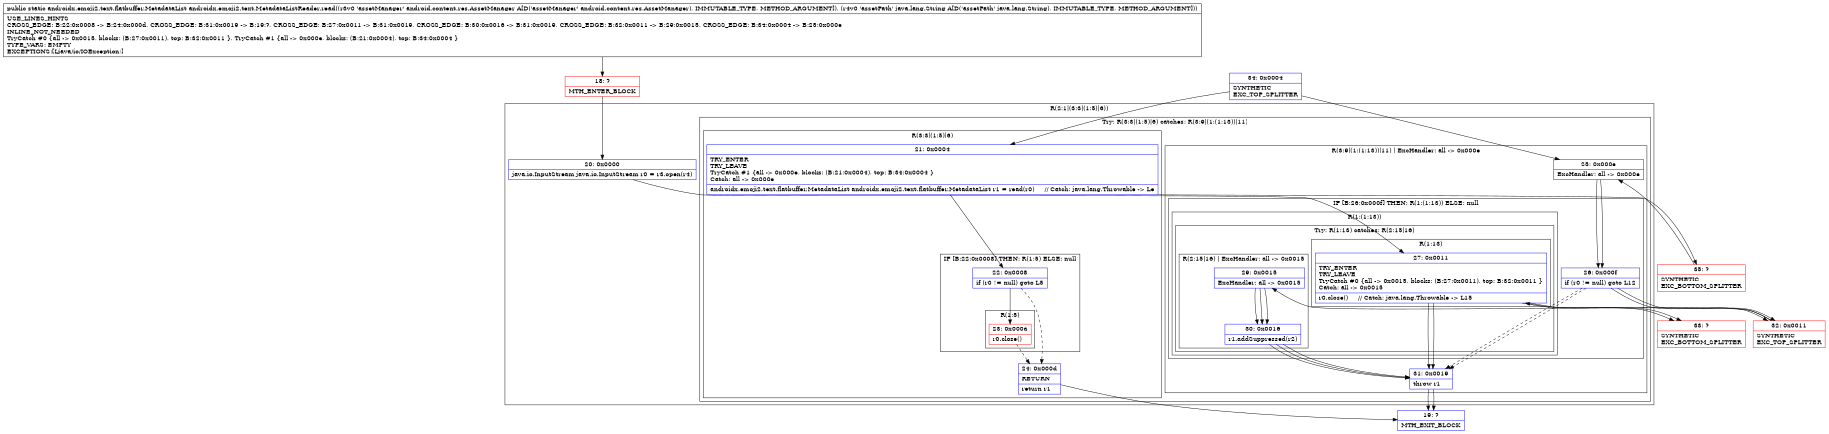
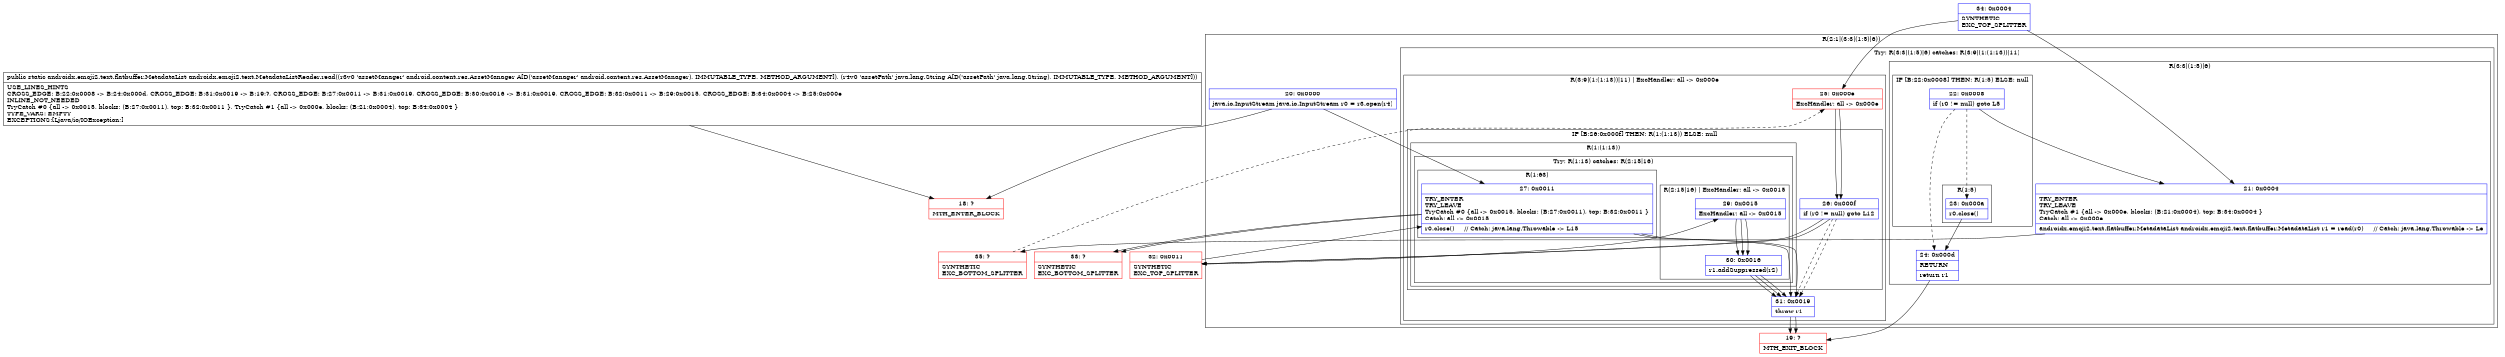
(602, 126) -> (1128, 143)
(1599, 170) -> (1837, 99)
(1664, 219) -> (1389, 134)
(975, 229) -> (2067, 152)
(1431, 244) -> (1537, 175)
(1010, 304) -> (1967, 152)
(1010, 334) -> (1967, 209)
(1023, 354) -> (1955, 233)
(1431, 420) -> (1793, 343)
